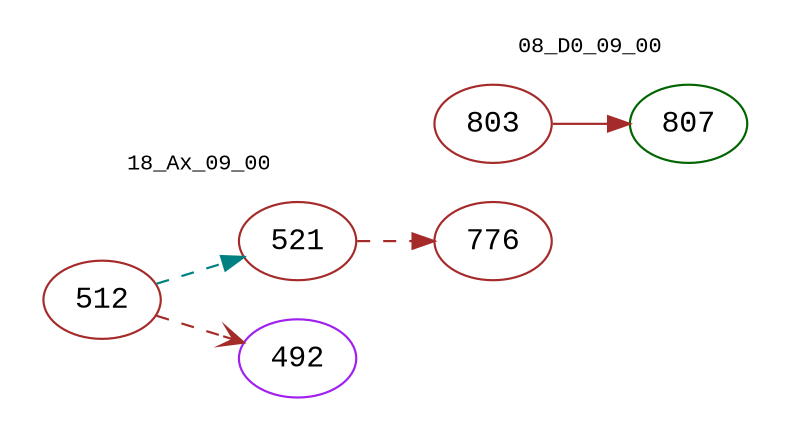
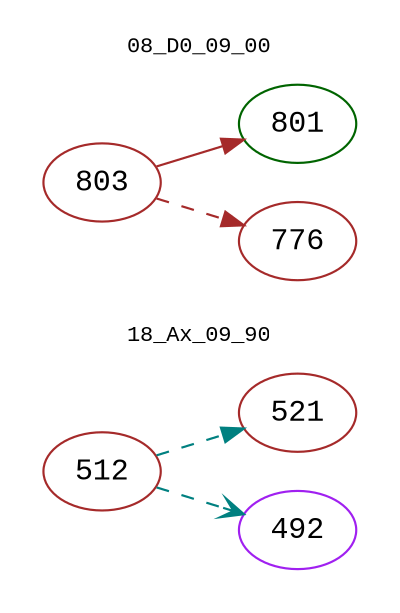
(689, 124) -> (298, 124)
(200, 164) -> (200, 336)
(387, 241) -> (190, 209)
(190, 326) -> (190, 498)
